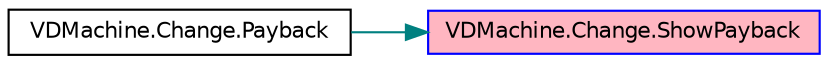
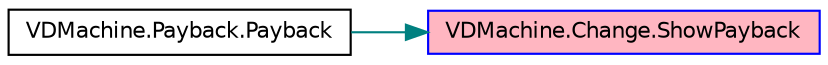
(180, 32) -> (180, 32)
